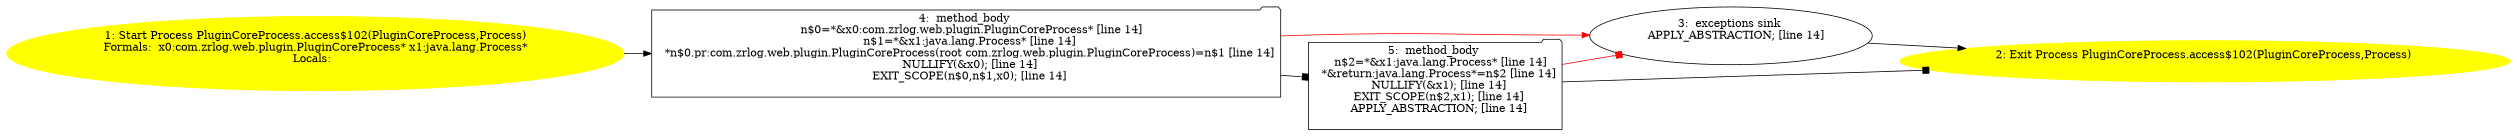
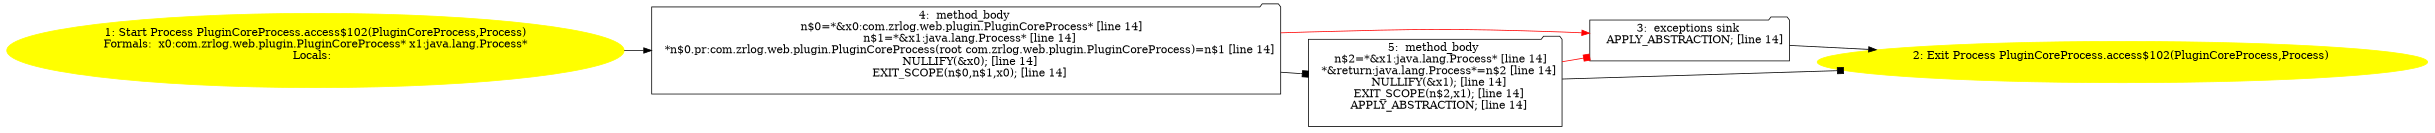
(1731, 36) -> (1690, 40)
